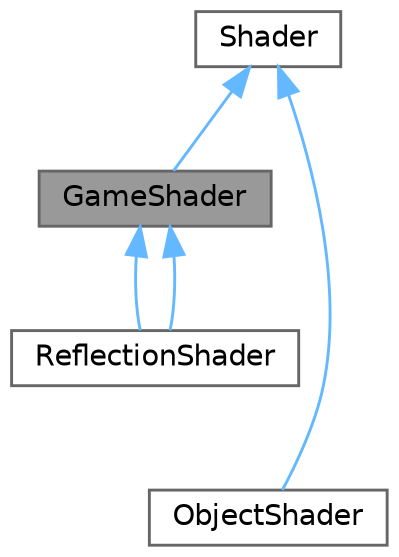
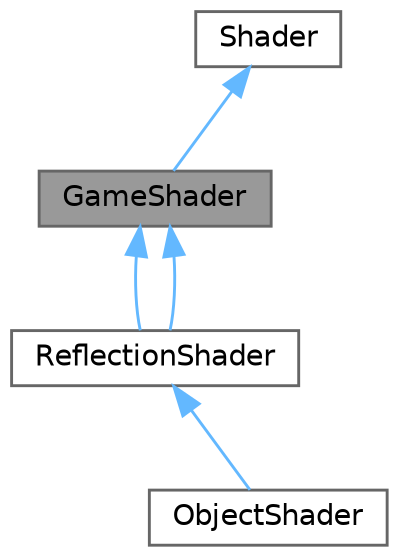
(329, 294) -> (220, 450)
